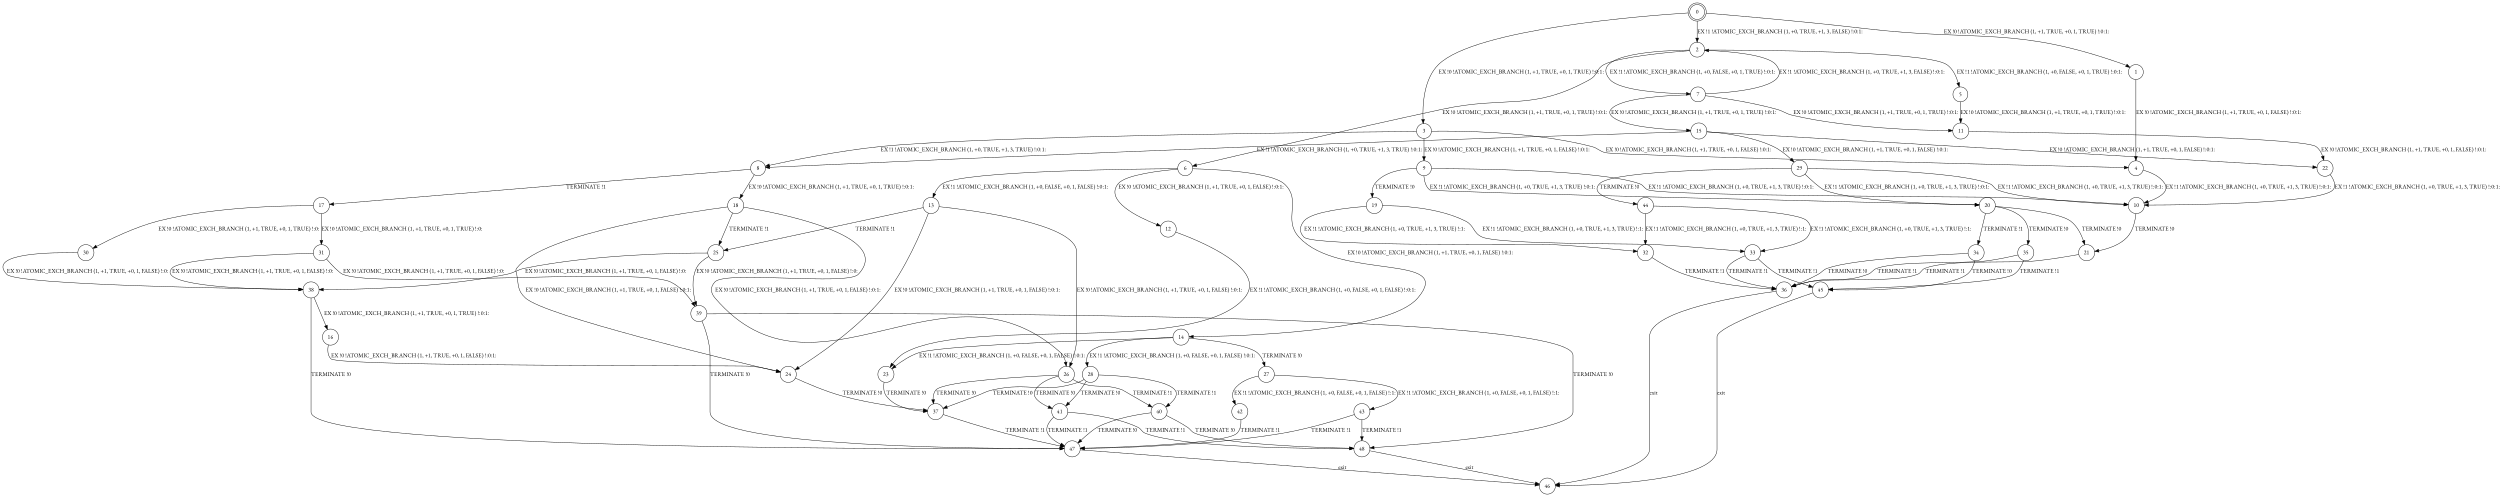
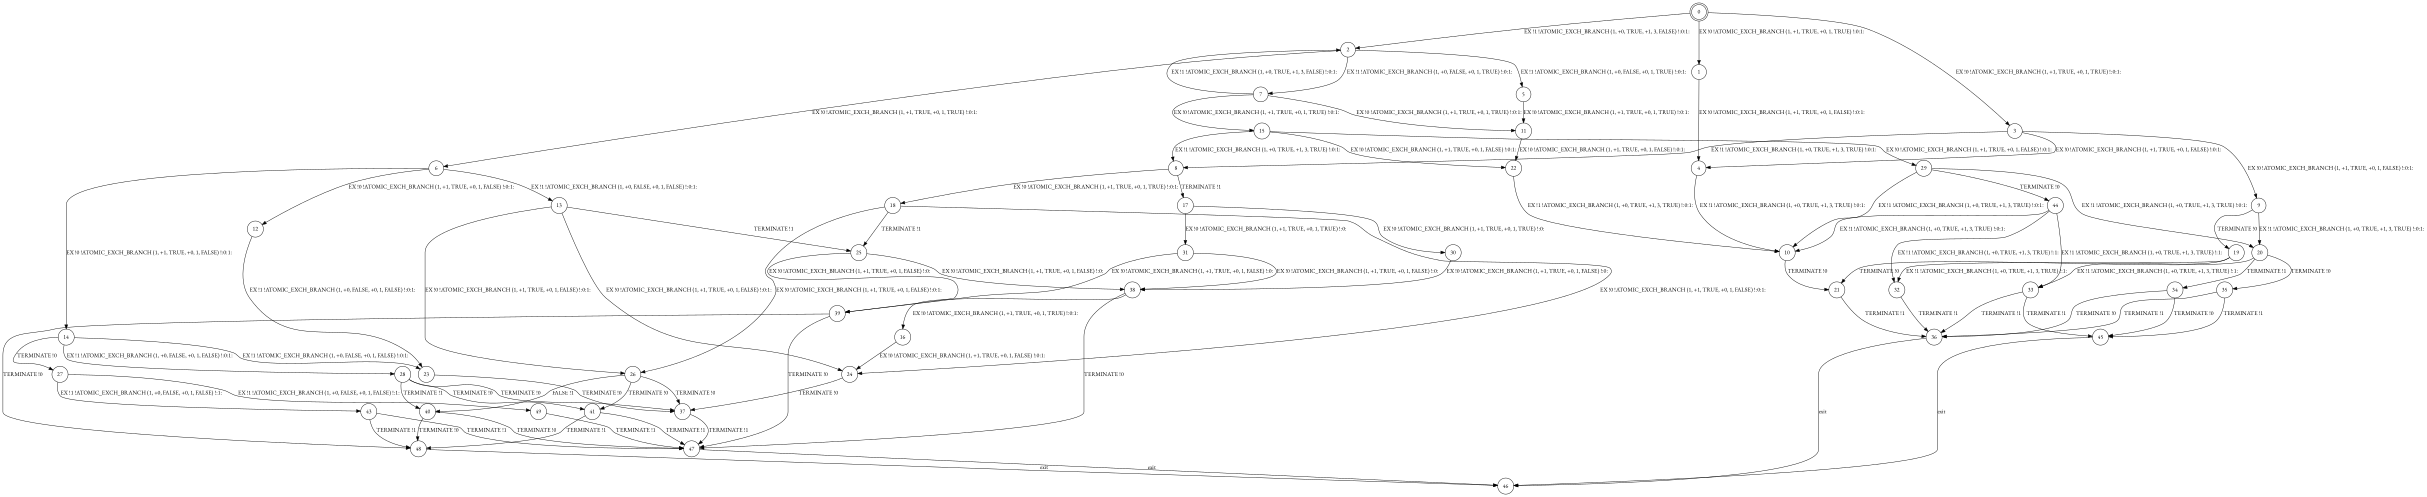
(1776, 195) -> (1918, 215)
(1153, 393) -> (563, 393)
(1240, 412) -> (538, 412)
